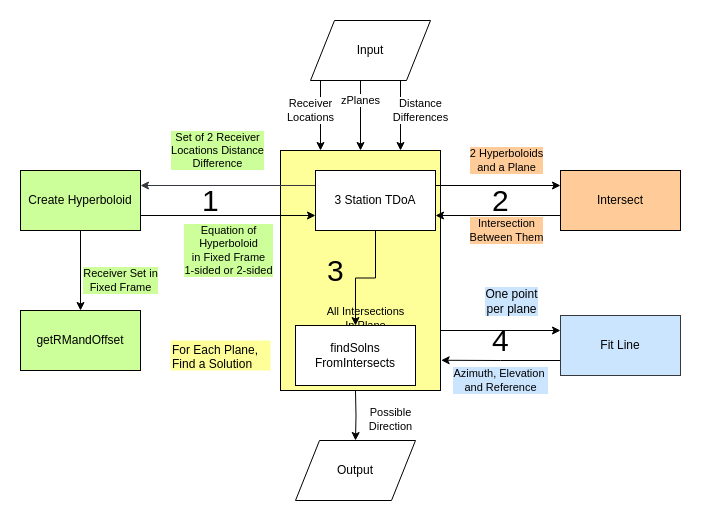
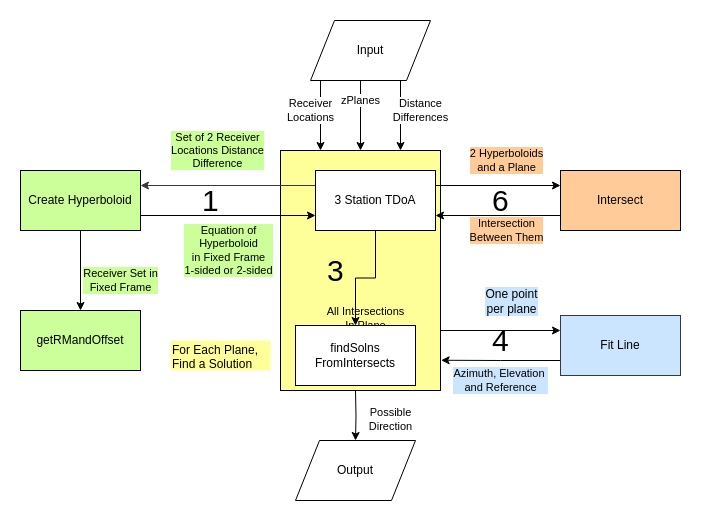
(501, 202) -> (501, 202)
